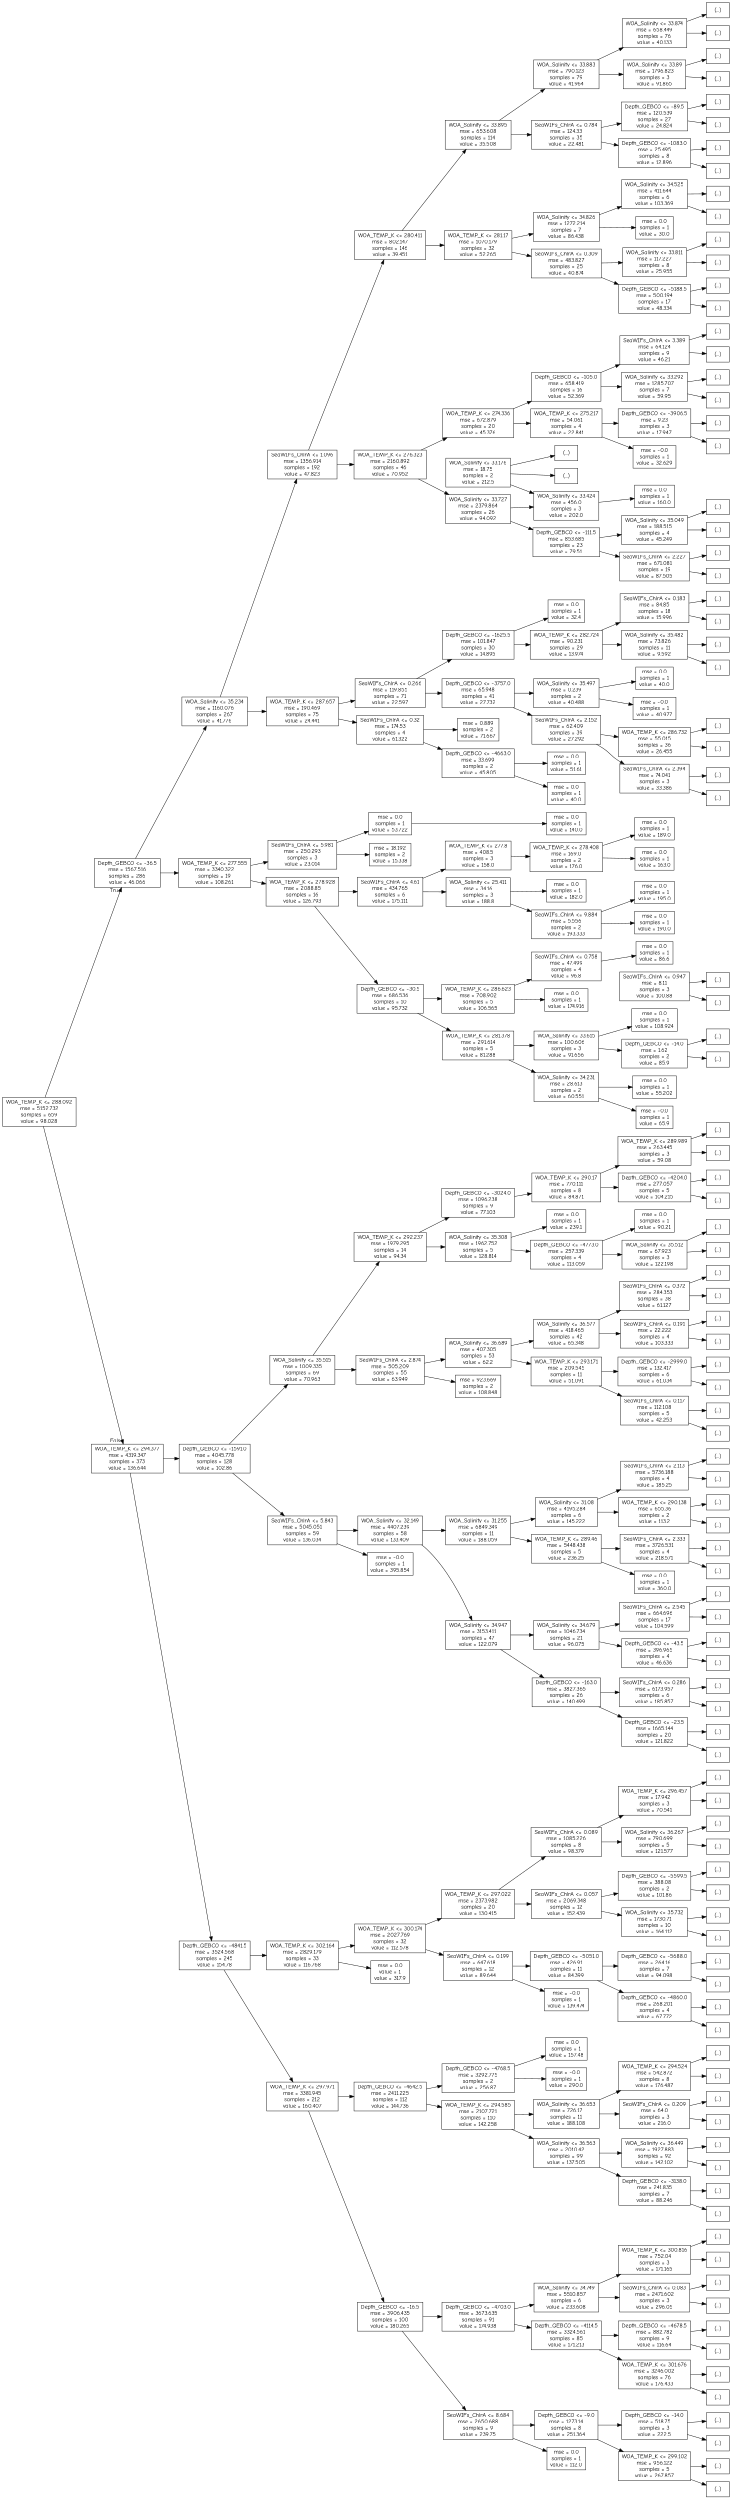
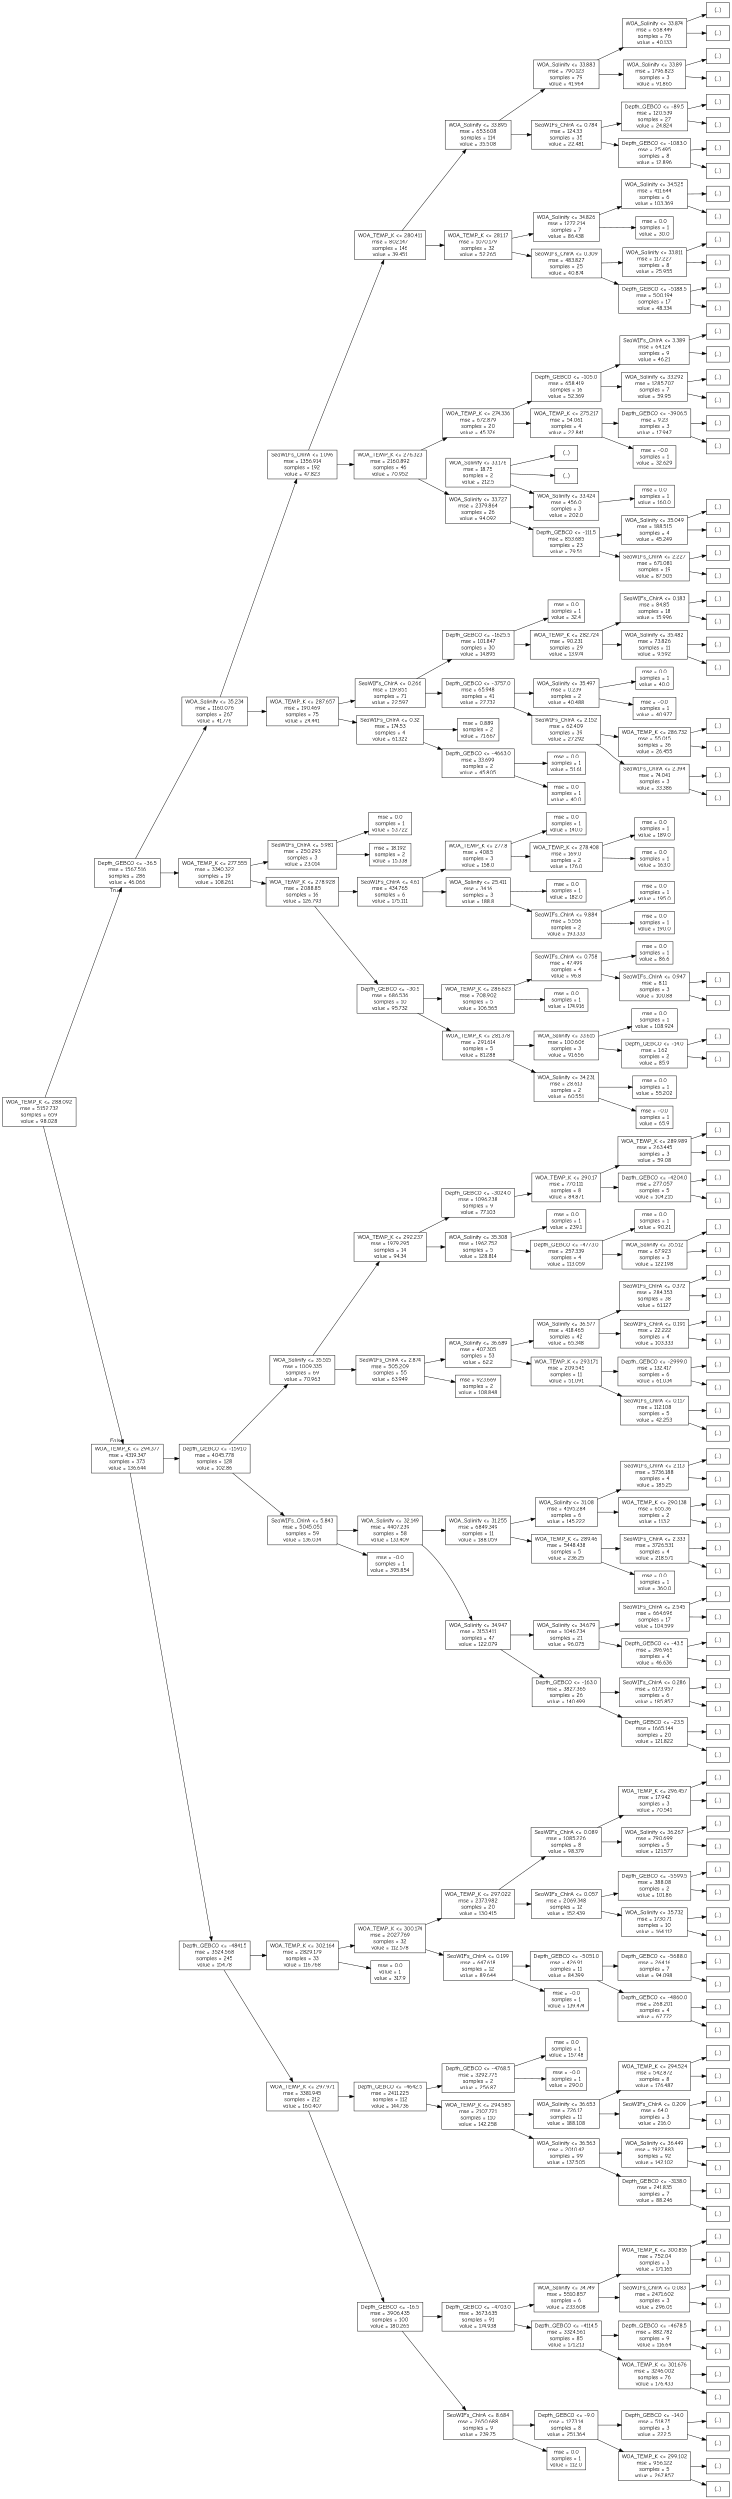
(477, 824) -> (527, 838)
none -> (608, 976)
